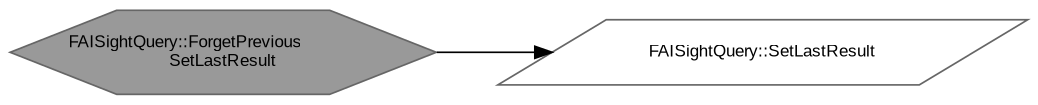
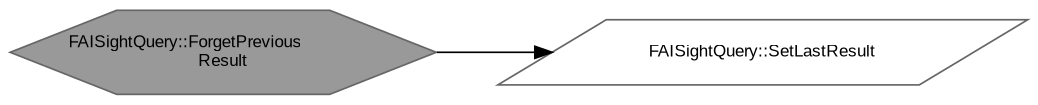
(223, 52) -> (223, 52)
